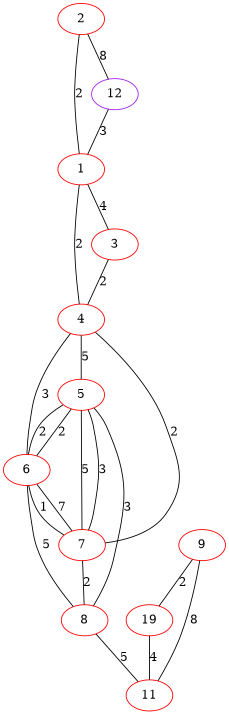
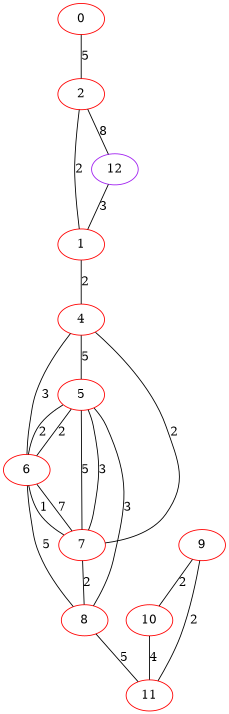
none -> (81, 19)
(115, 244) -> none
(149, 620) -> (149, 620)
(194, 620) -> (194, 620)
